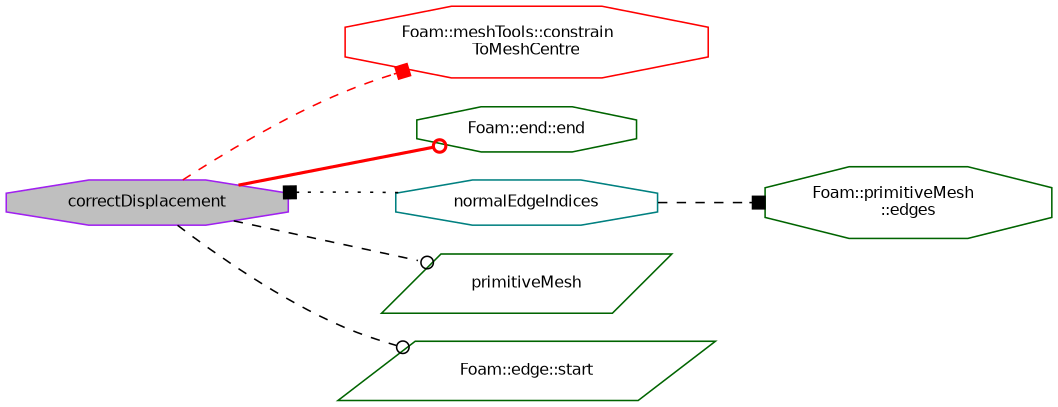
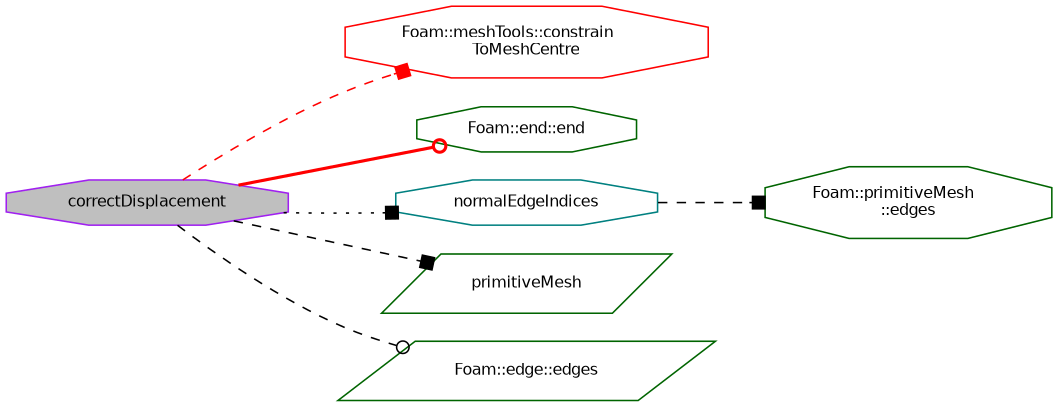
(349, 192) -> (333, 213)
(326, 241) -> (326, 241)
(527, 371) -> (527, 371)
